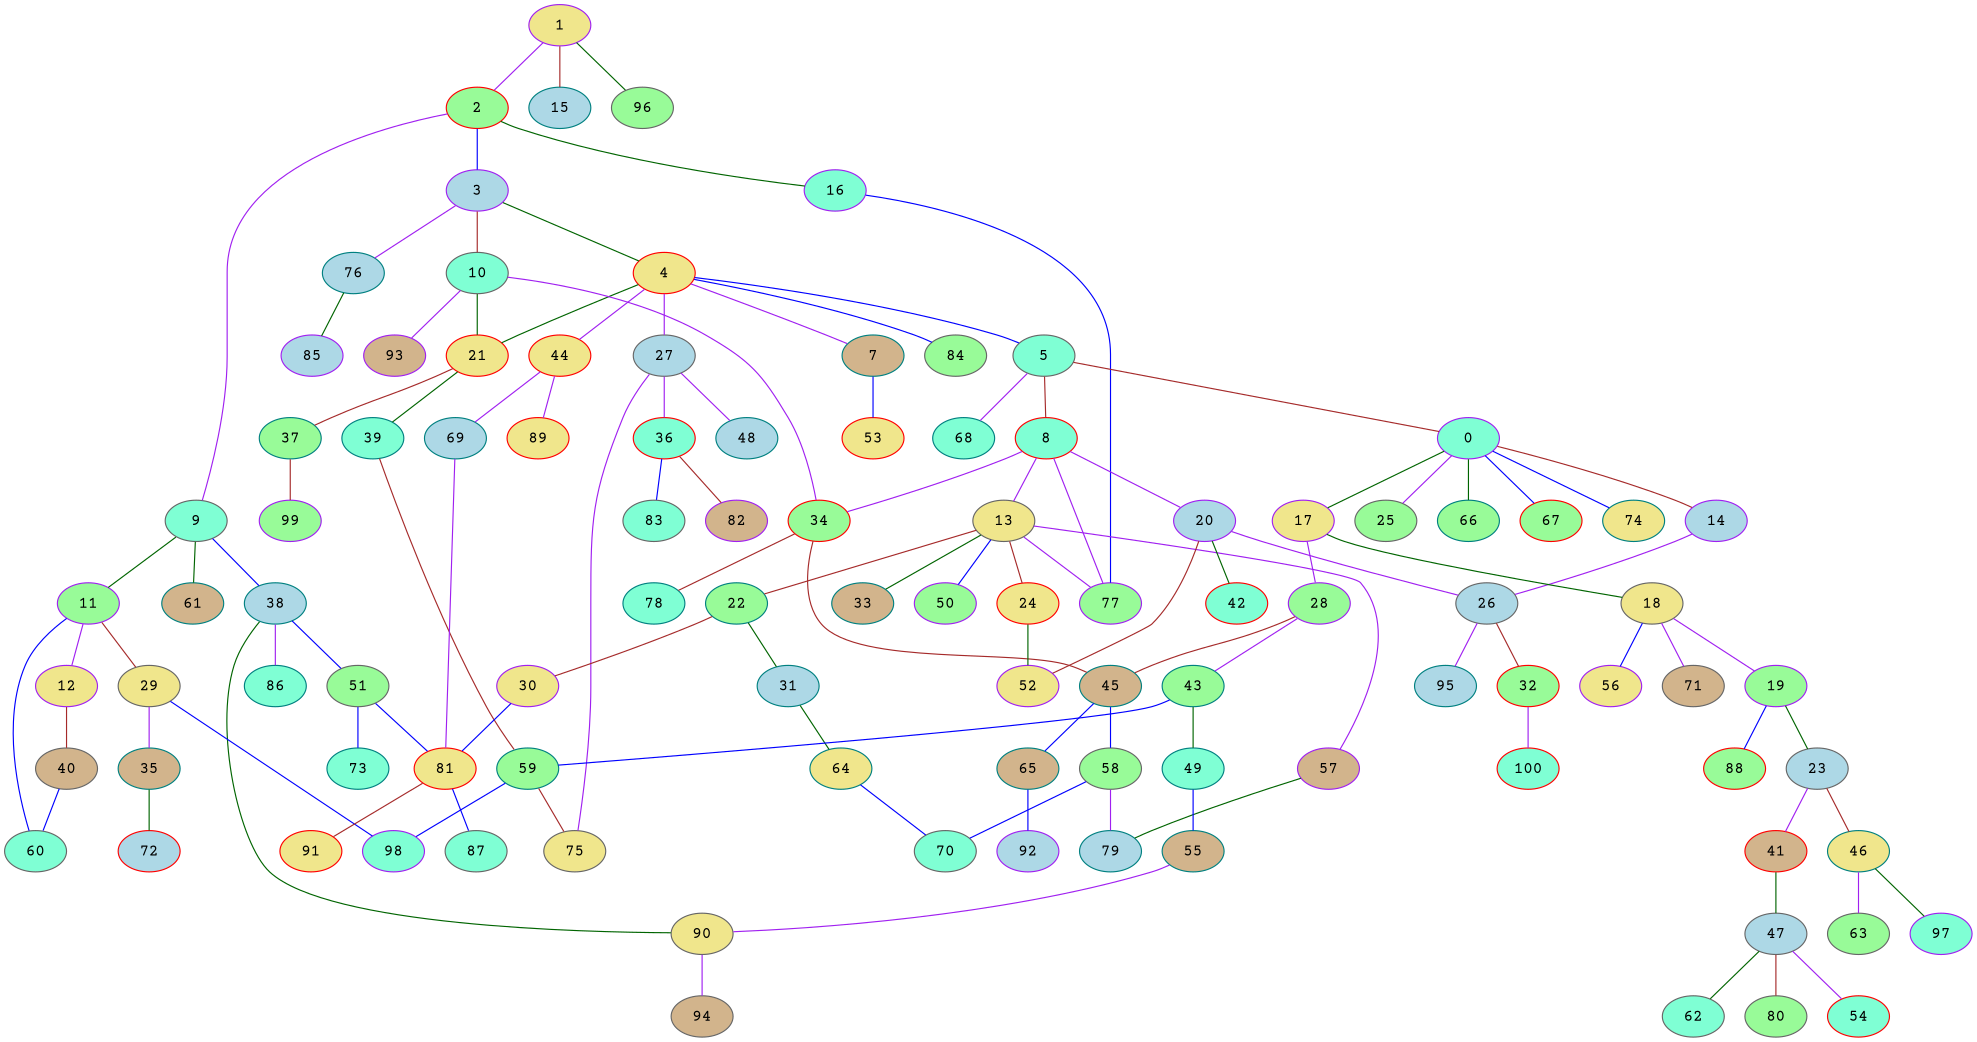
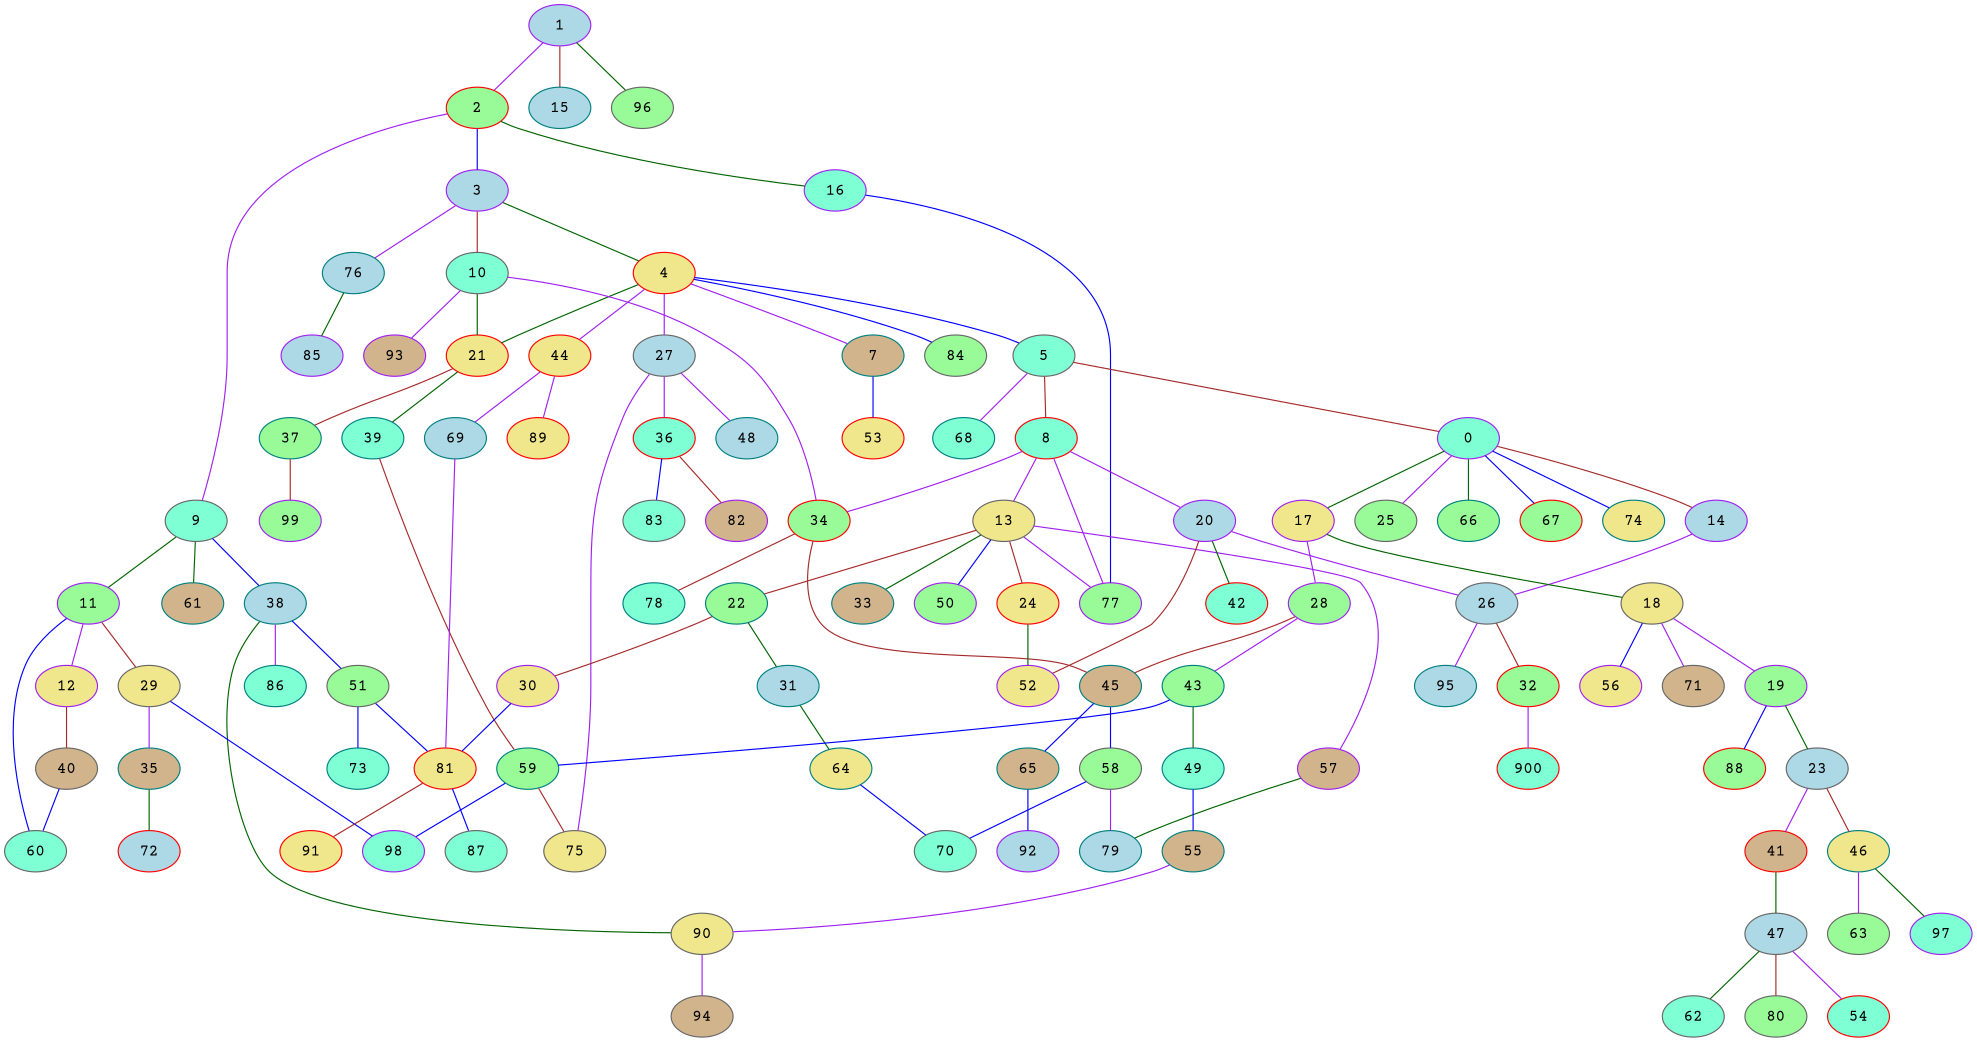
(560, 25) -> (560, 25)
(1528, 769) -> (1528, 769)
